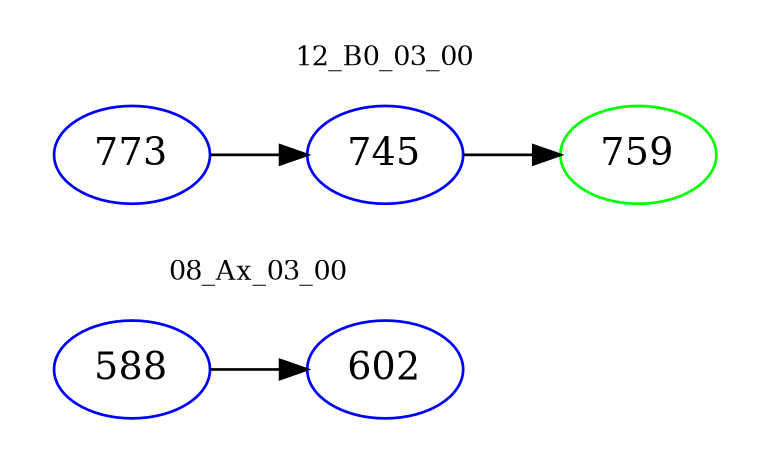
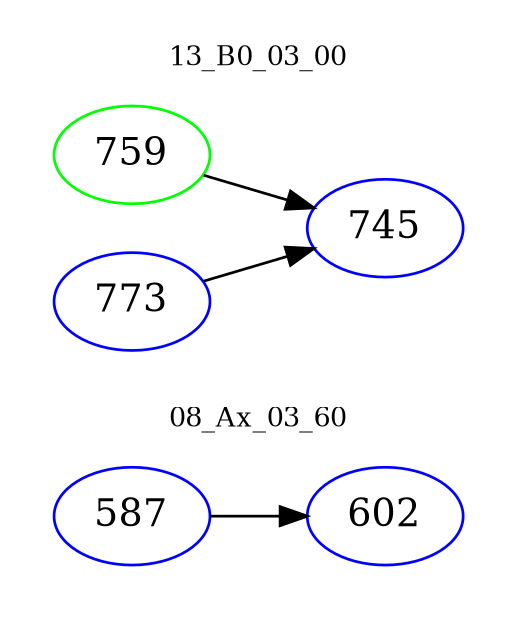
(385, 58) -> (259, 58)
(498, 155) -> (245, 188)
(259, 273) -> (259, 420)
(132, 369) -> (132, 516)
